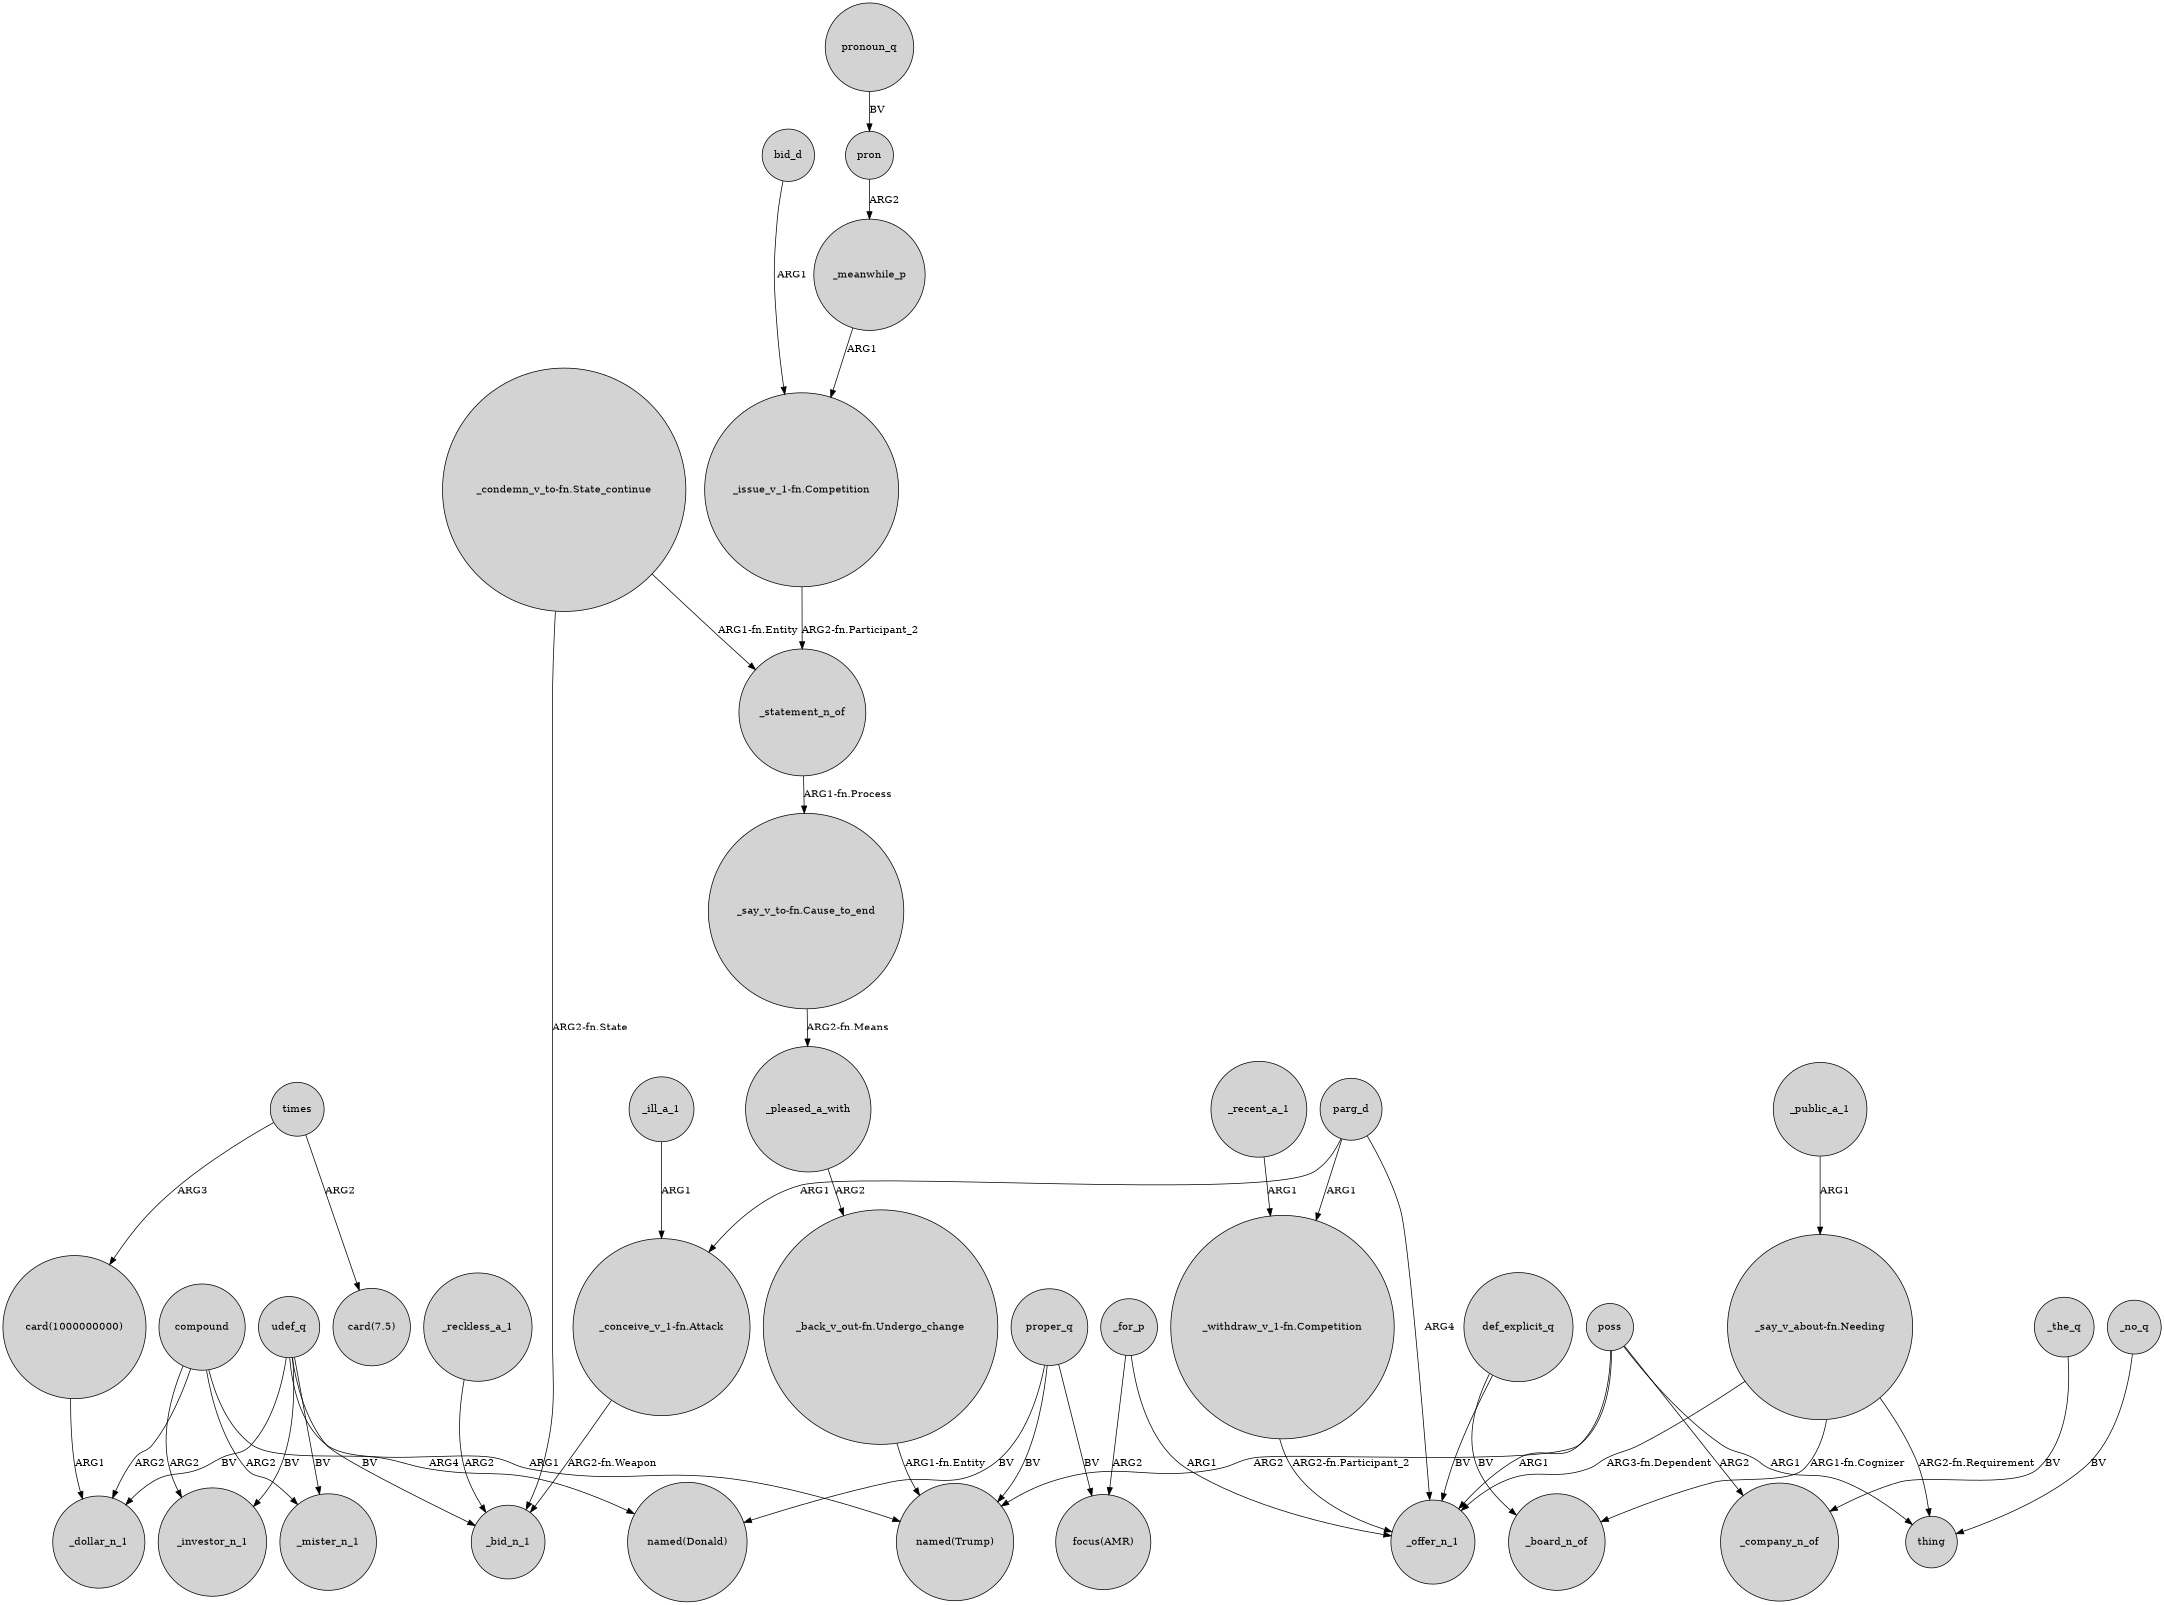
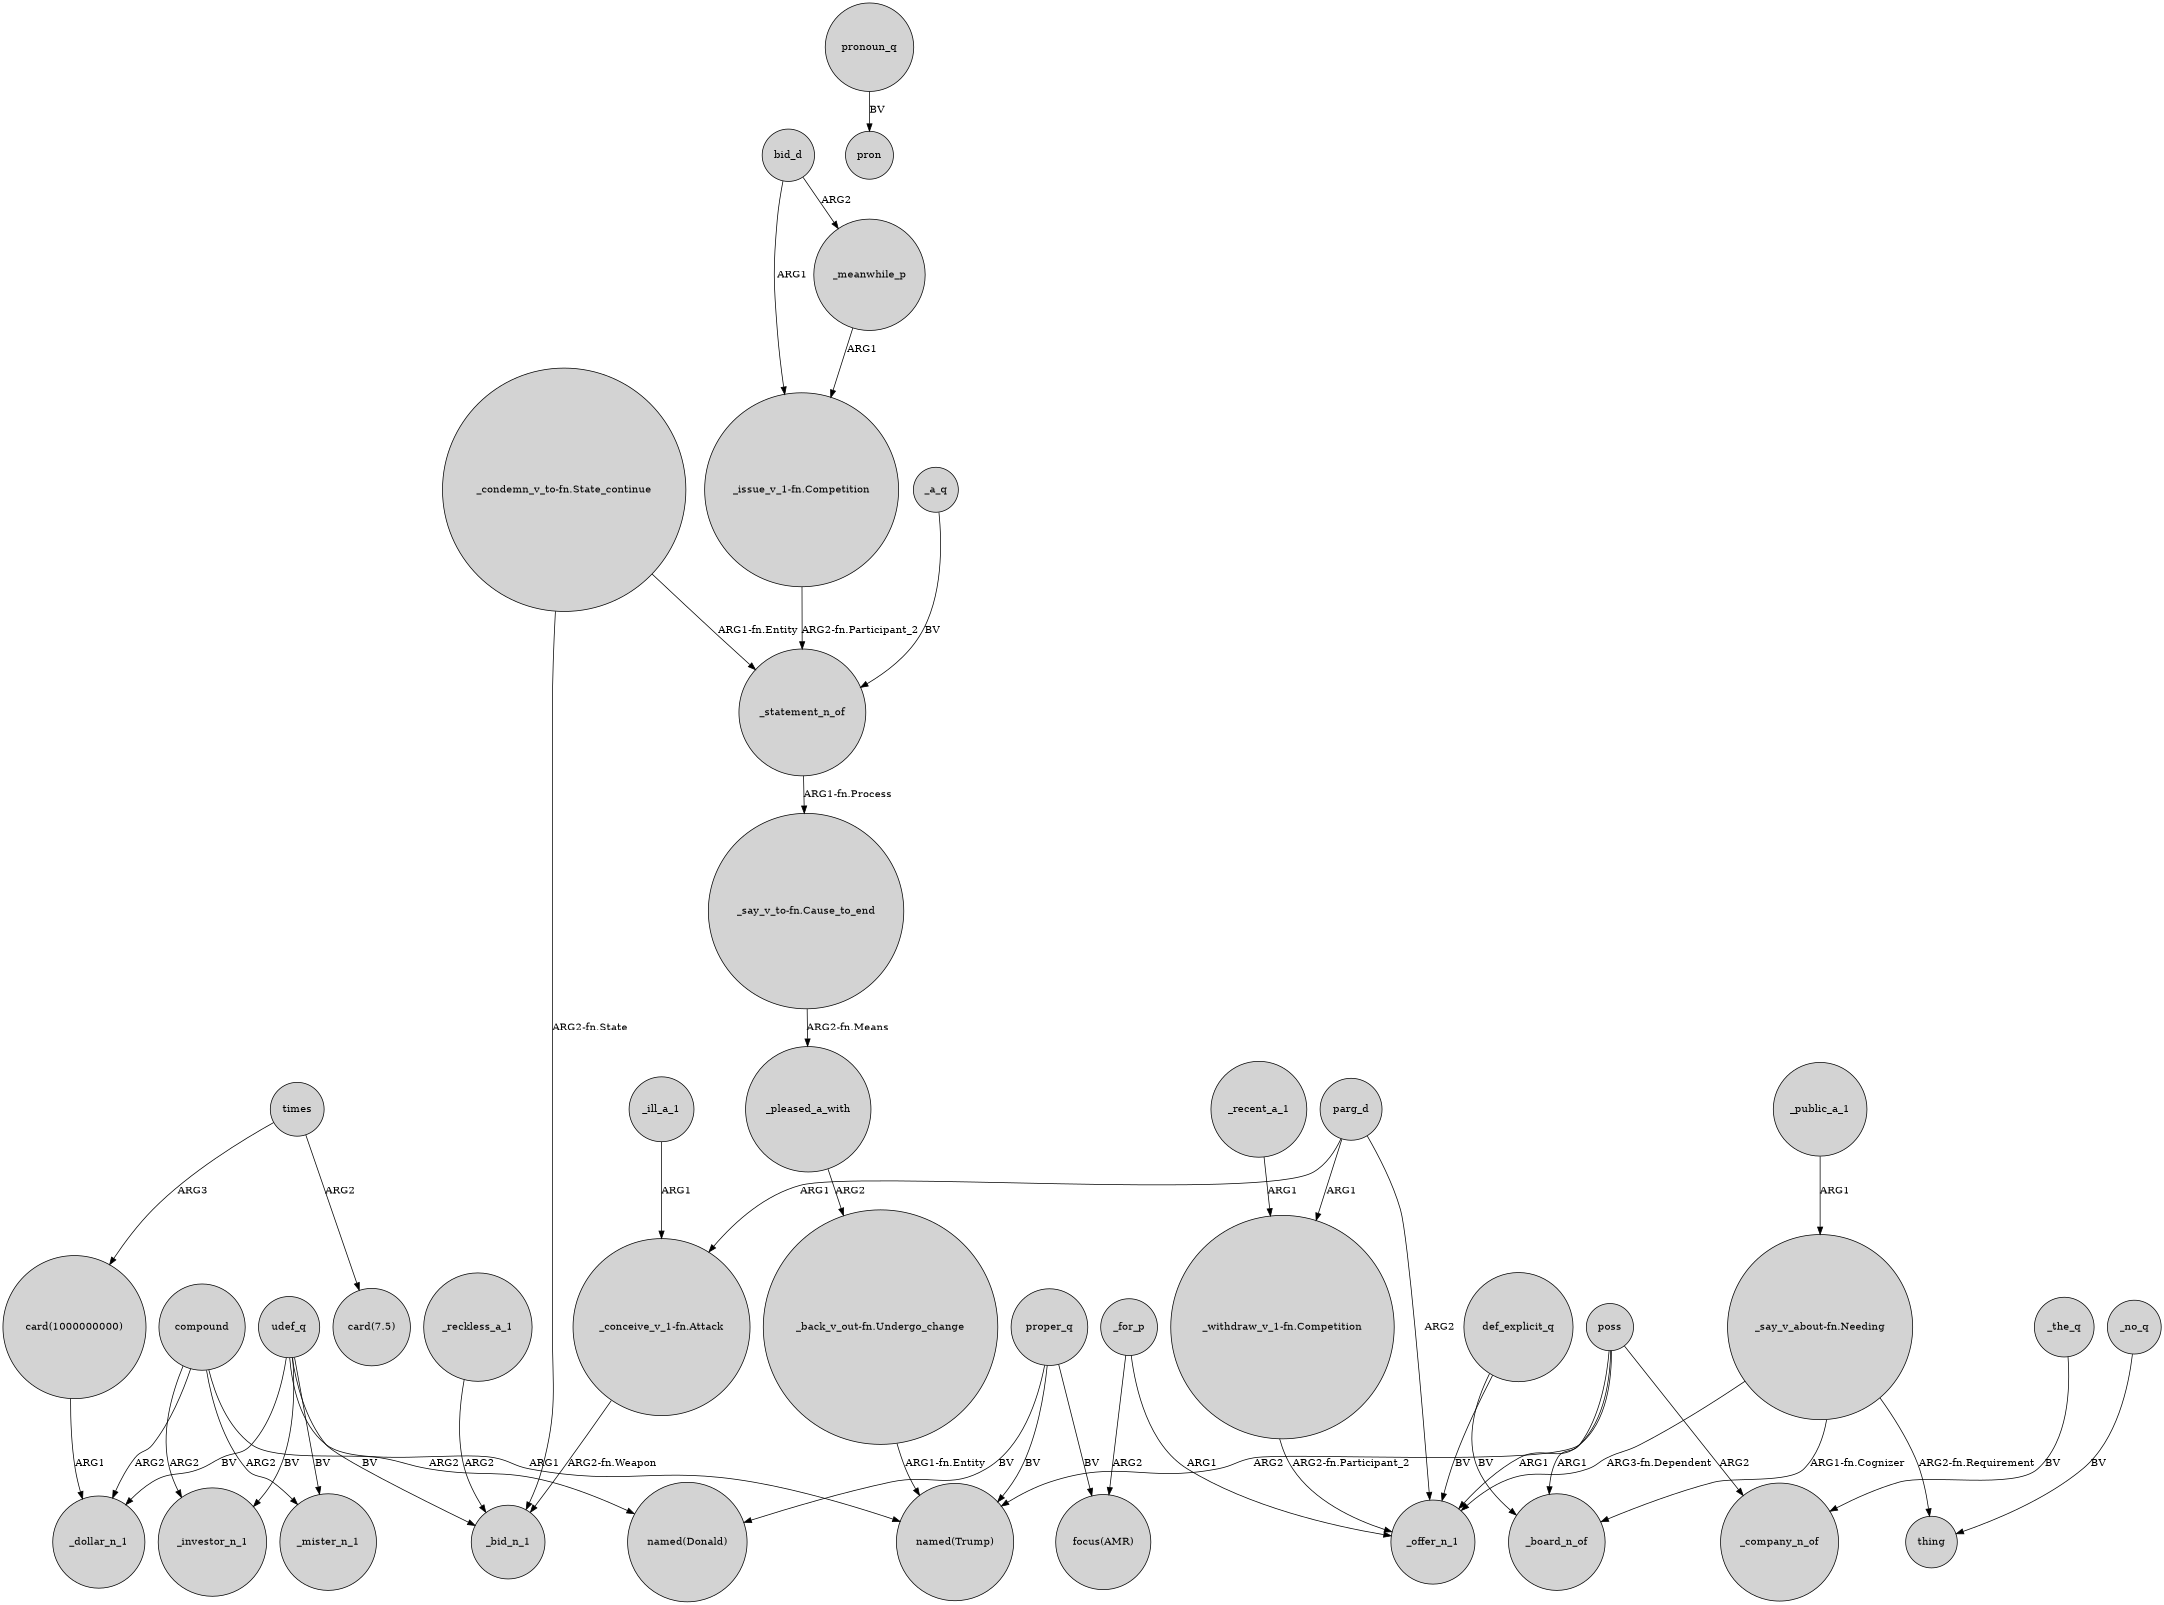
(870, 195) -> (819, 200)
none -> (936, 490)
(1440, 1327) -> (1440, 1327)
(1751, 1457) -> (1591, 1426)
(444, 1463) -> (444, 1463)
